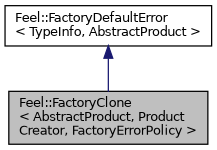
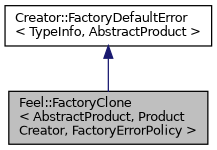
(108, 26) -> (108, 26)
